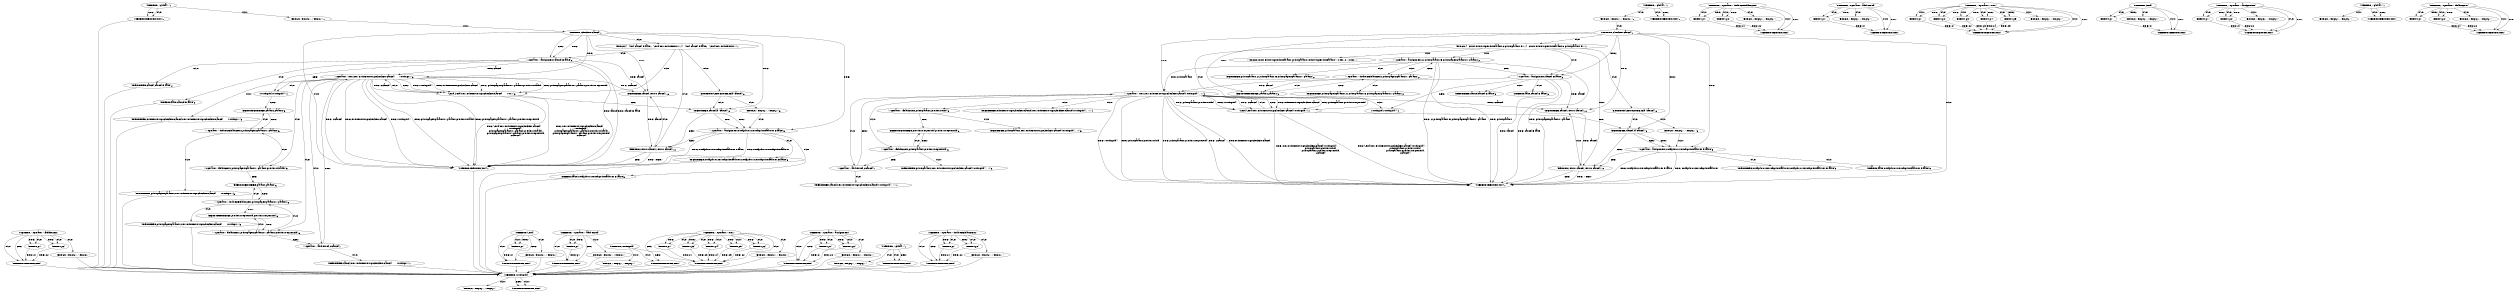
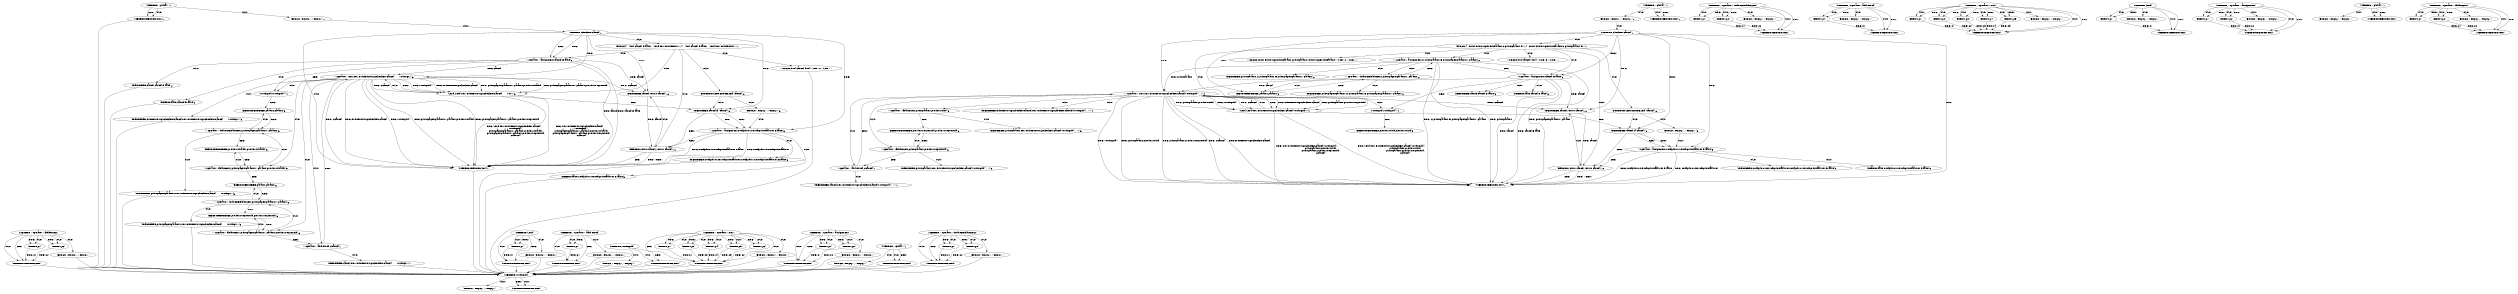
none -> (1533, 60)
none -> (806, 68)
none -> (1385, 131)
none -> (236, 149)
